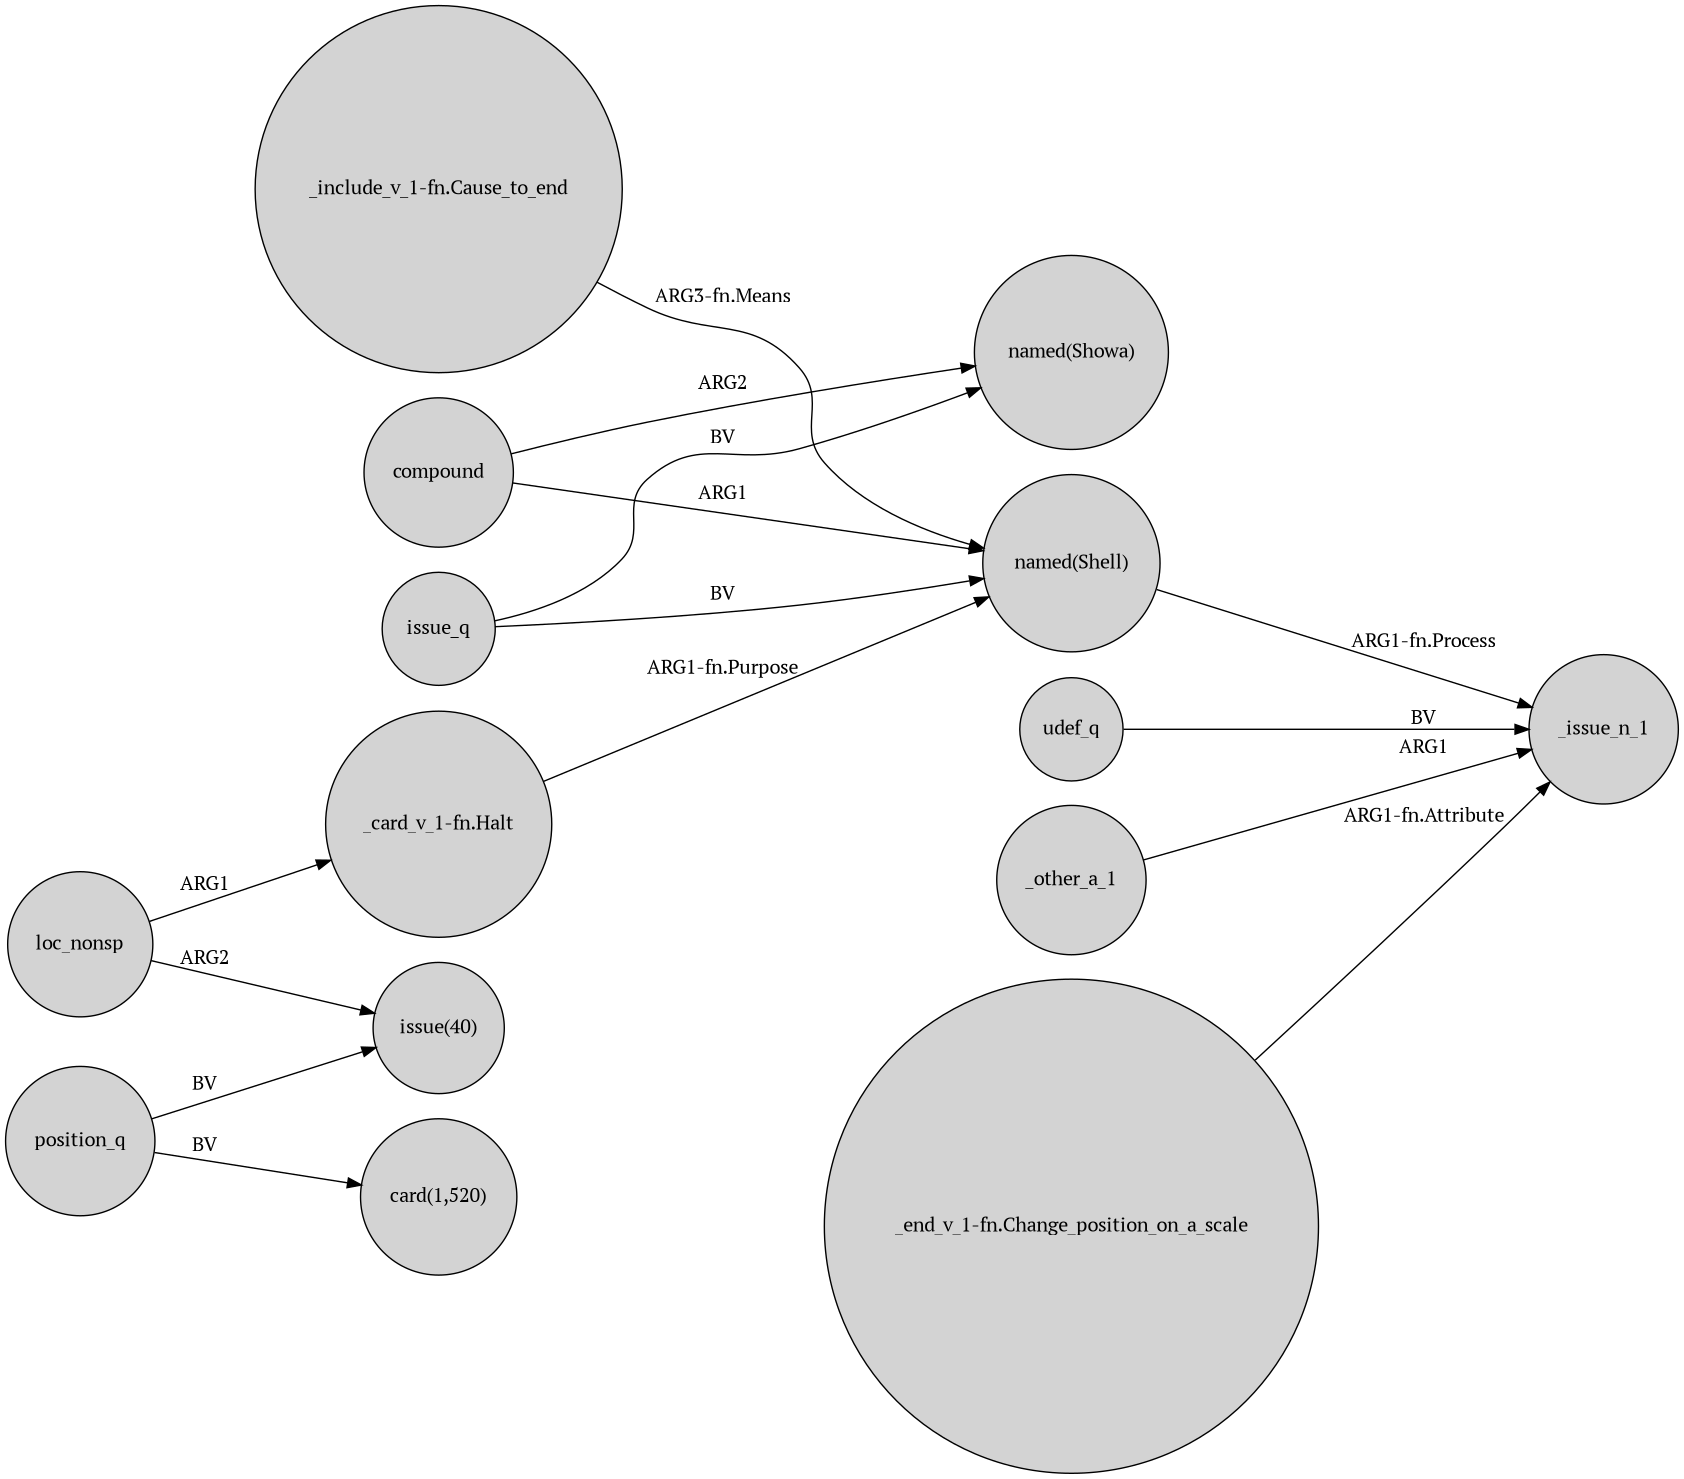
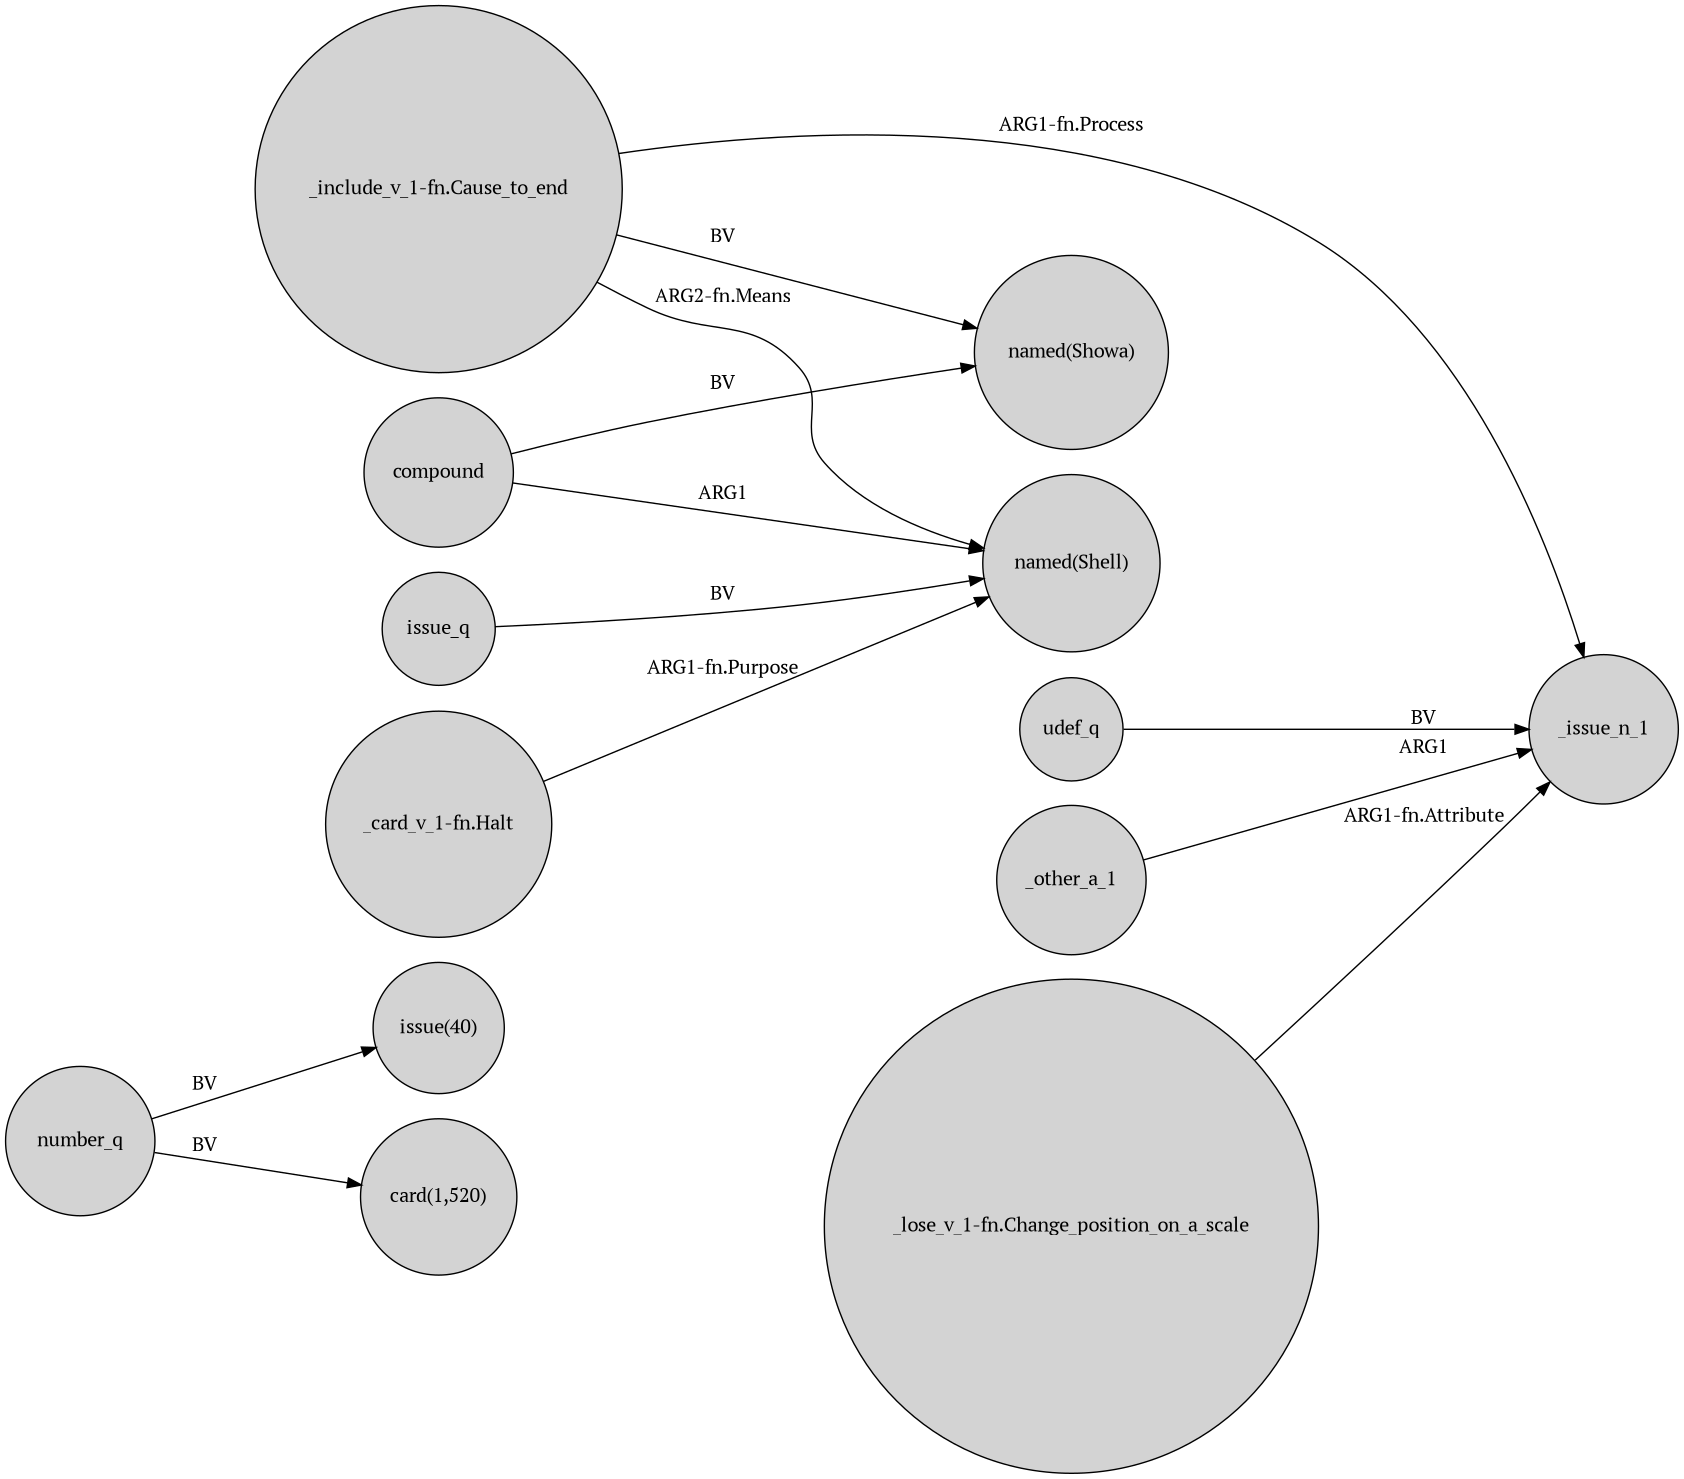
(723, 297) -> (723, 297)
(723, 384) -> (723, 384)
(694, 456) -> (790, 280)
(1338, 646) -> (1215, 193)
(80, 944) -> none
(80, 1141) -> (80, 1141)
(1071, 1226) -> (1071, 1226)
